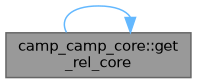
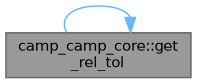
(98, 55) -> (98, 55)
